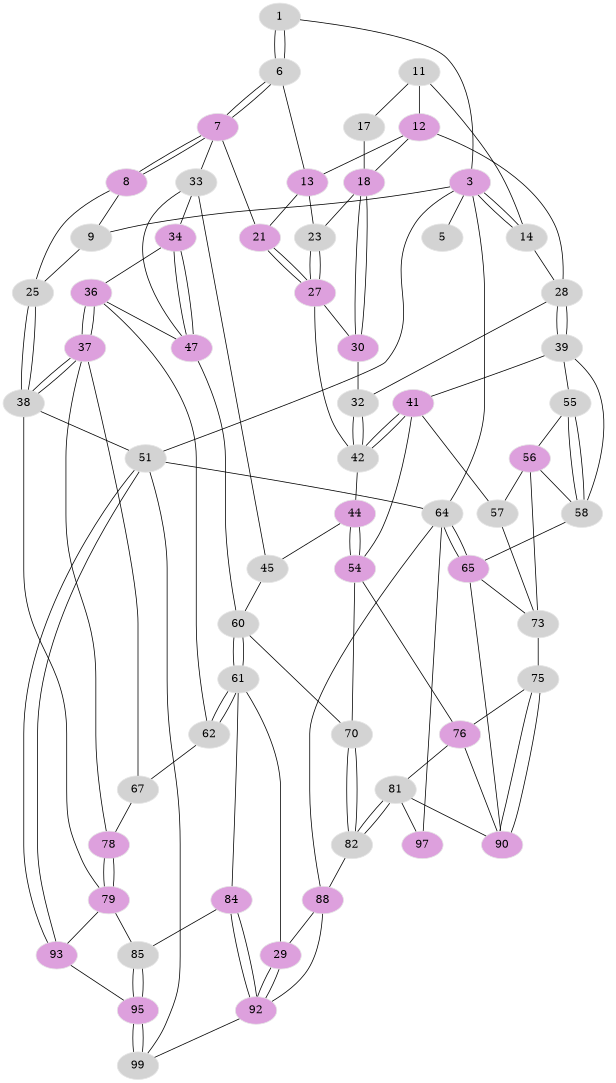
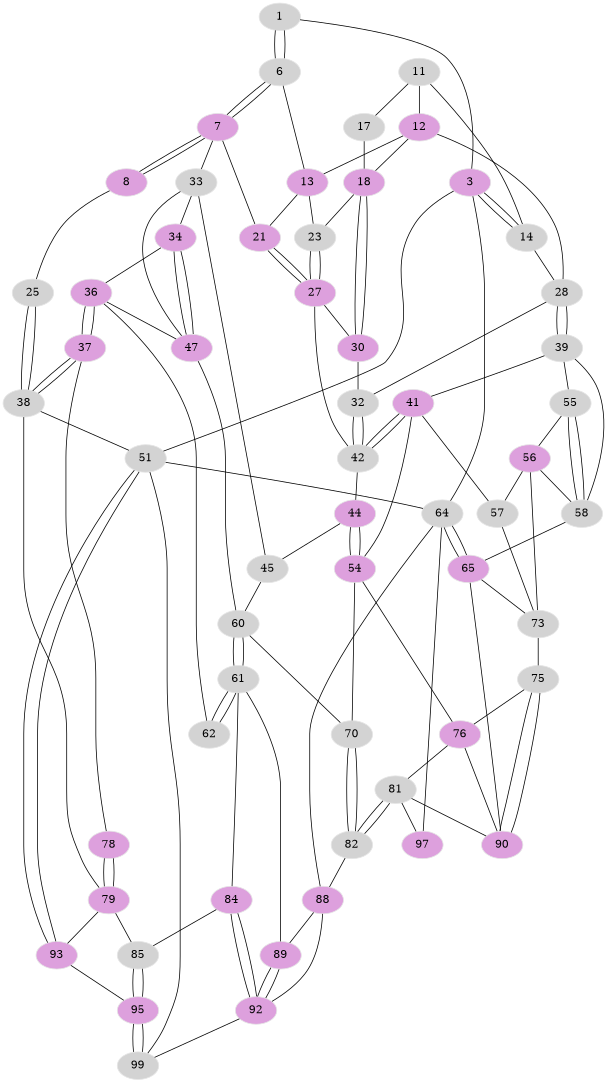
(91, 238) -> none
(442, 238) -> none
(138, 790) -> none
(281, 955) -> (281, 955)
